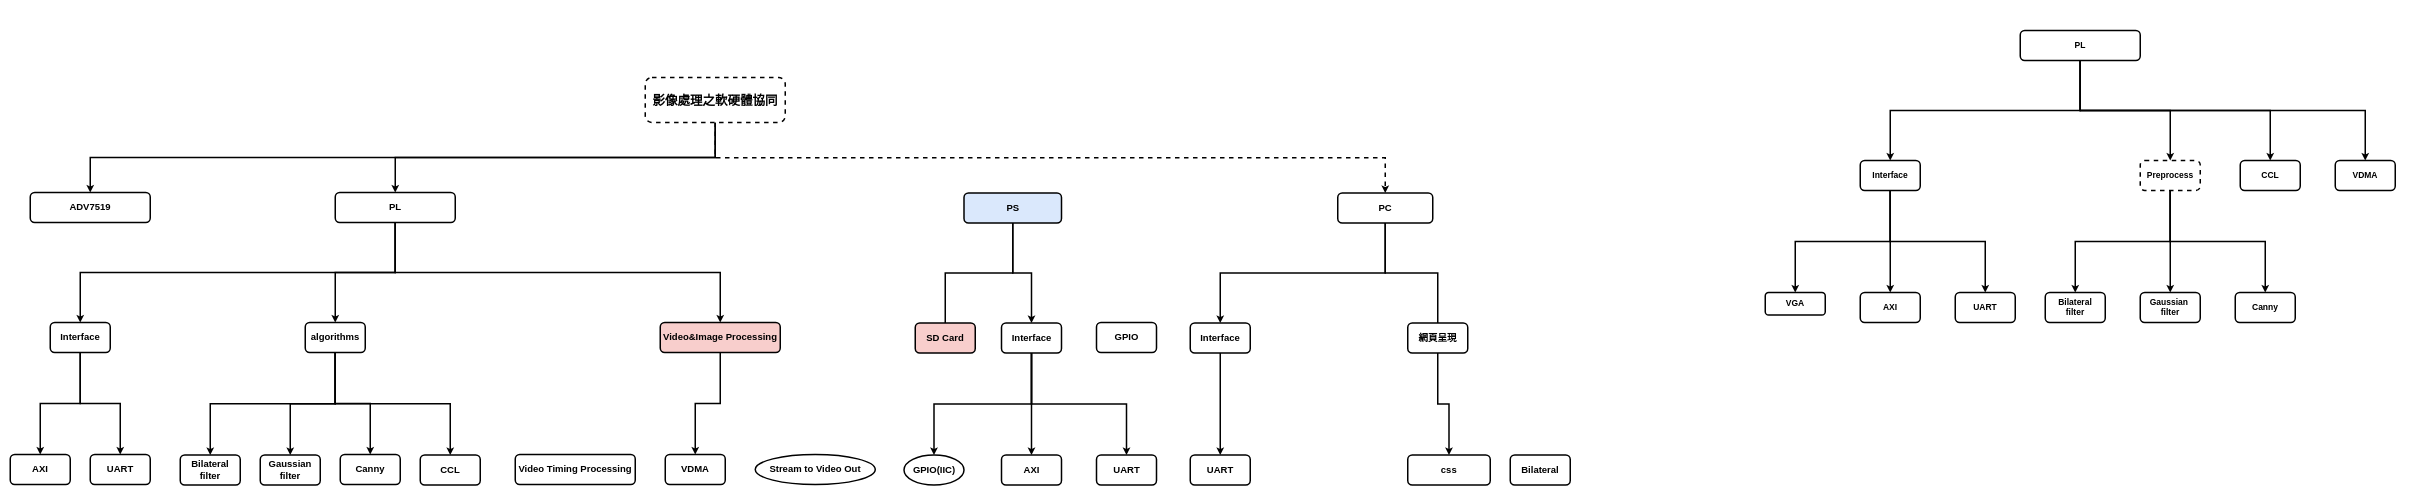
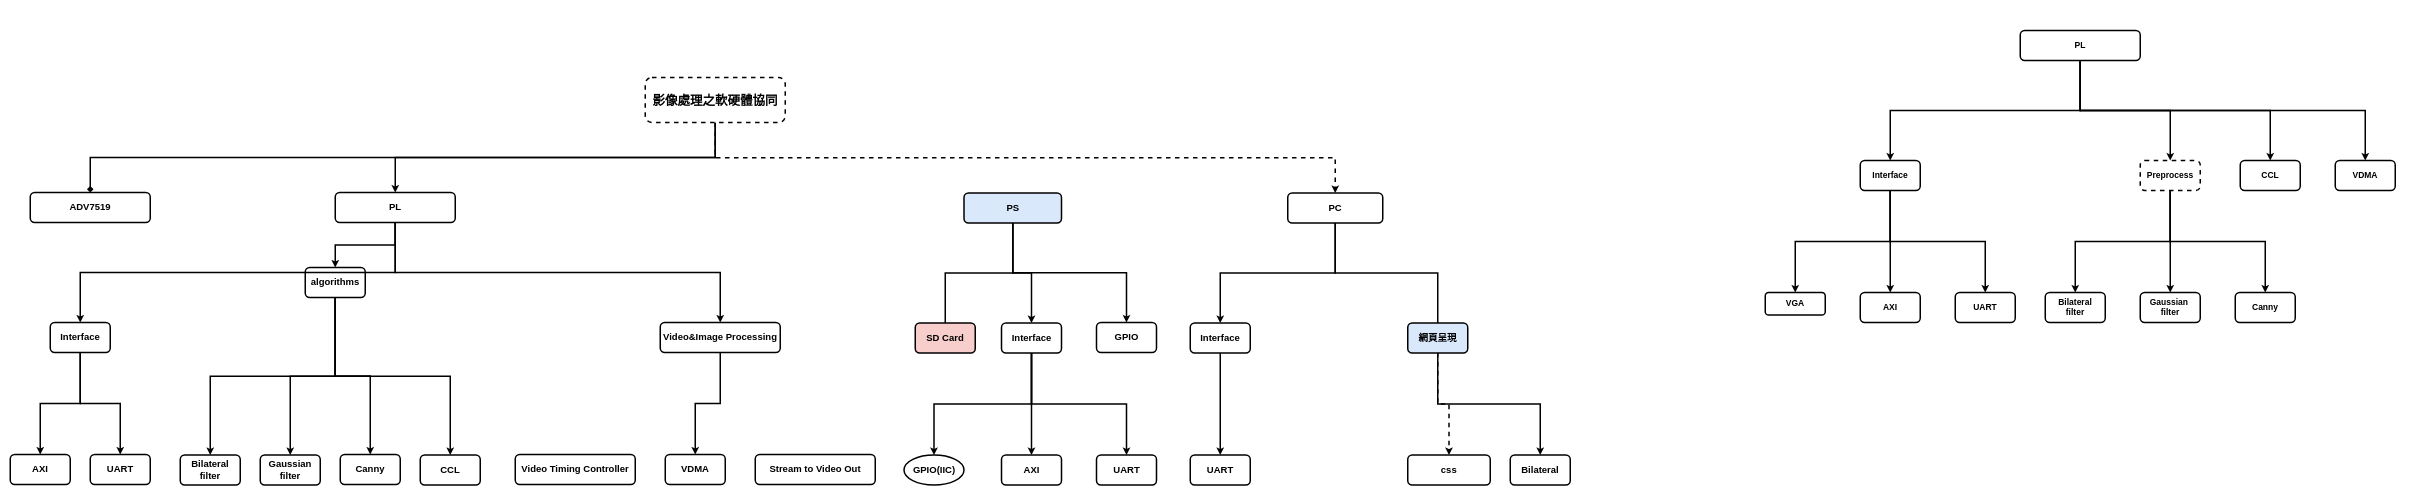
(90, 185) -> (90, 185)
(1385, 208) -> (1335, 208)
none -> (1101, 273)
(335, 337) -> (335, 282)
(720, 337) -> (720, 337)
(1438, 338) -> (1438, 338)
none -> (1518, 404)
(1449, 427) -> (1449, 427)
(575, 469) -> (575, 469)
(815, 469) -> (815, 469)
